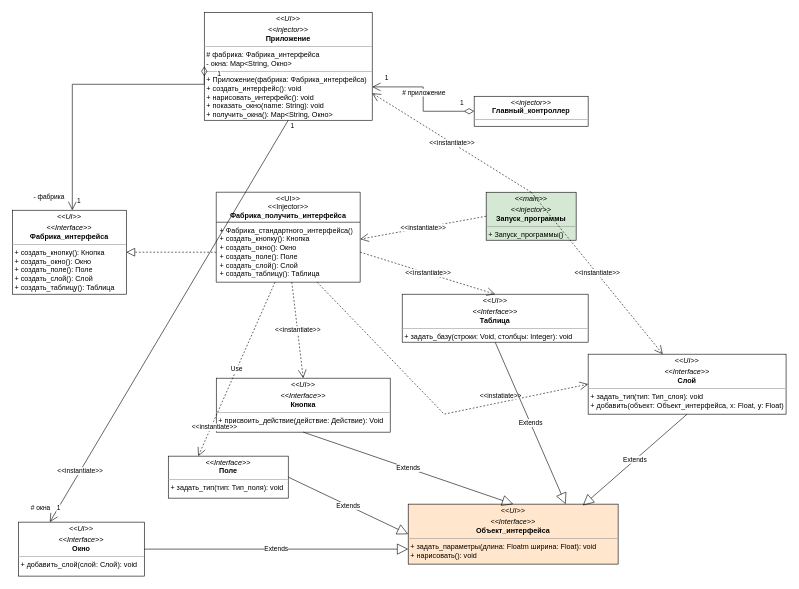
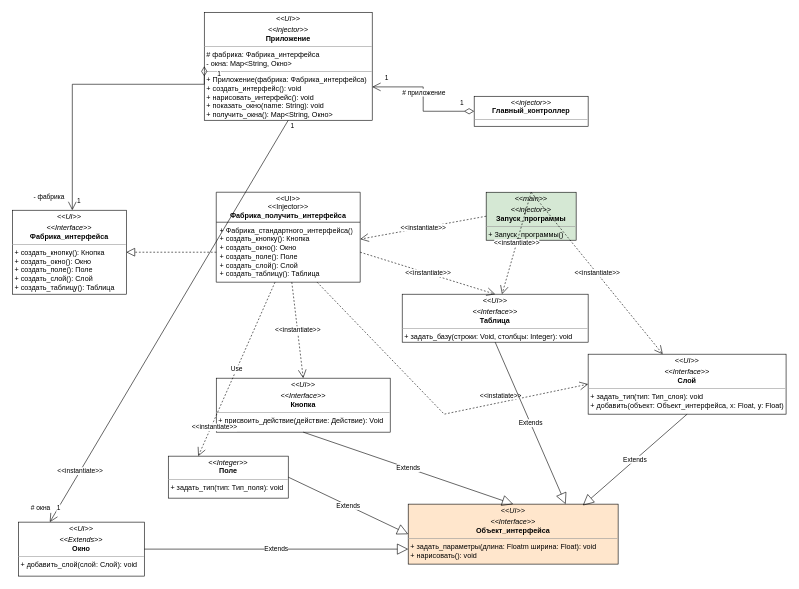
(415, 120) -> (511, 265)
(229, 474) -> (229, 474)
(79, 540) -> (79, 540)
